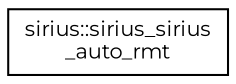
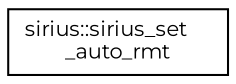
(118, 42) -> (118, 42)
